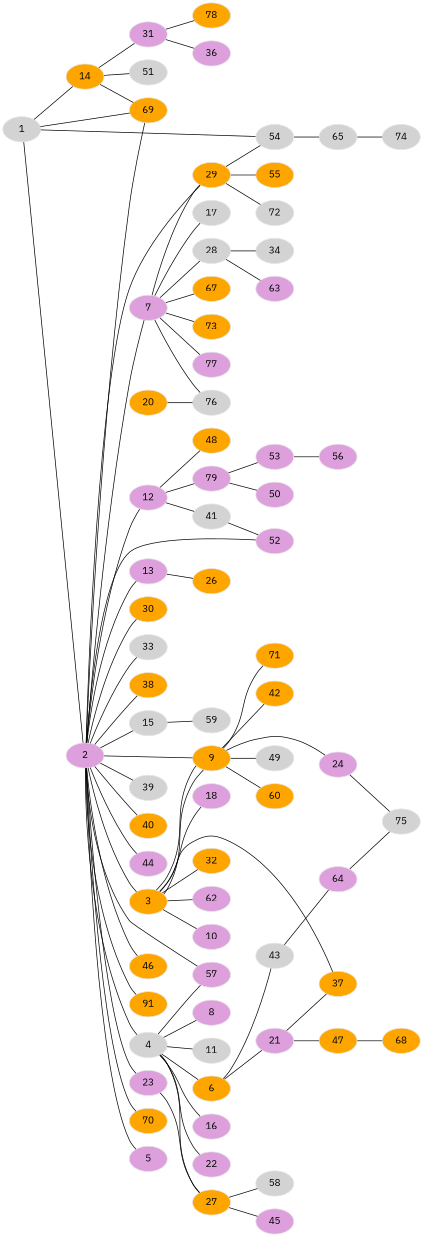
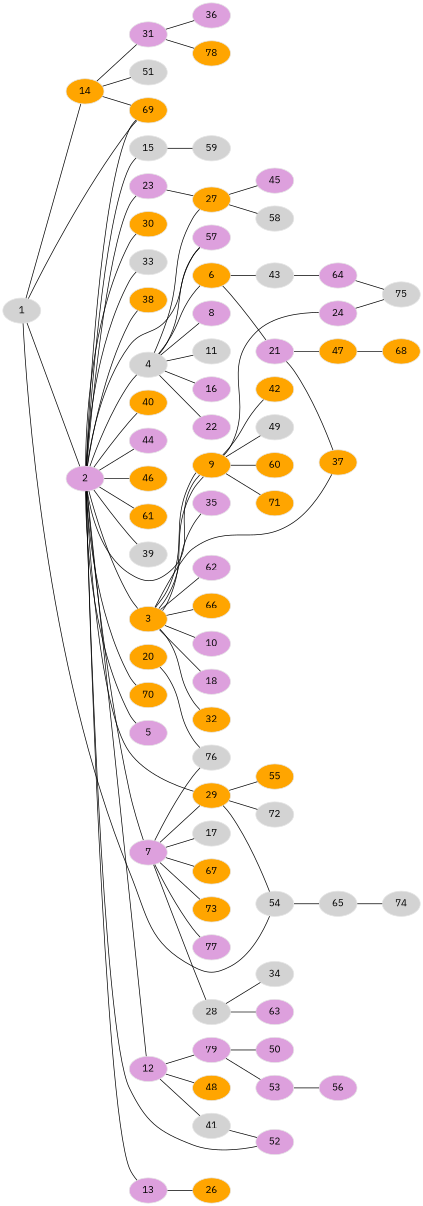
none -> (212, 503)
none -> (212, 606)
(148, 1004) -> (148, 517)
